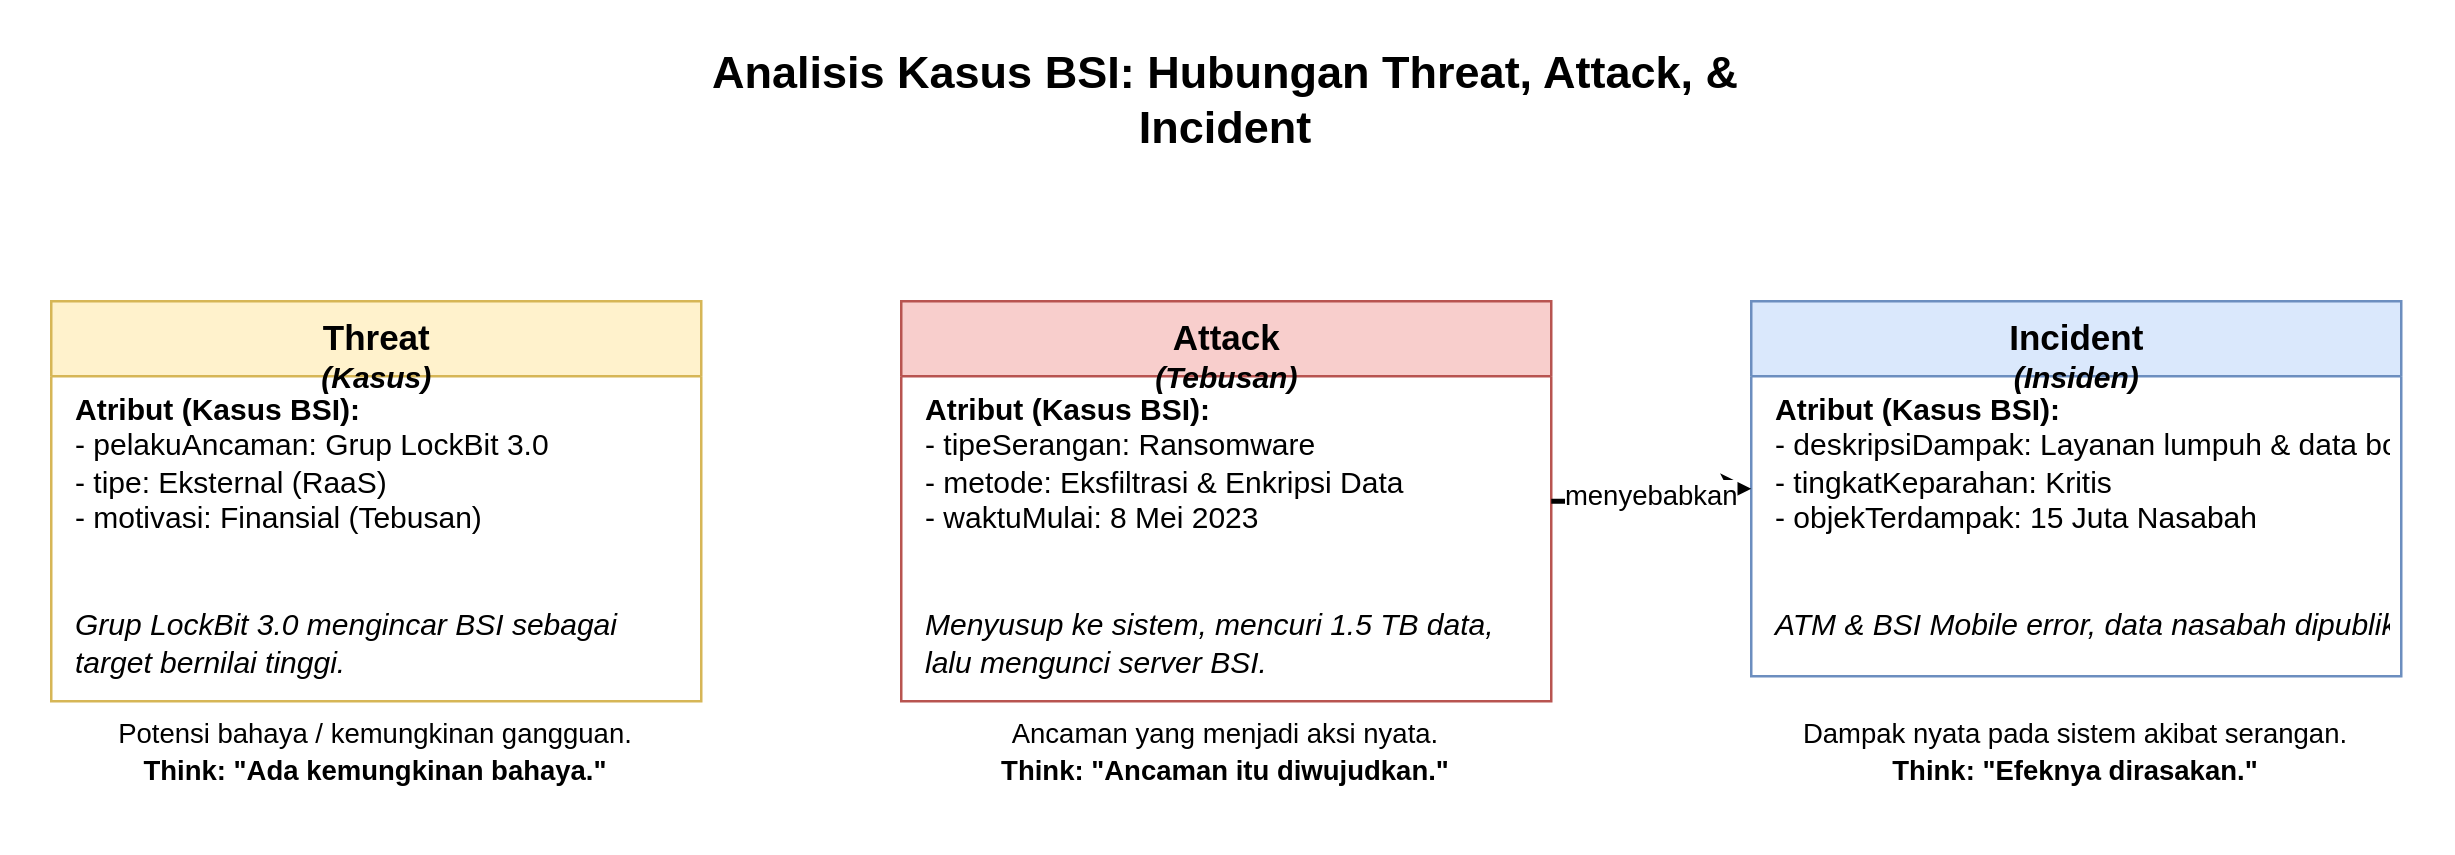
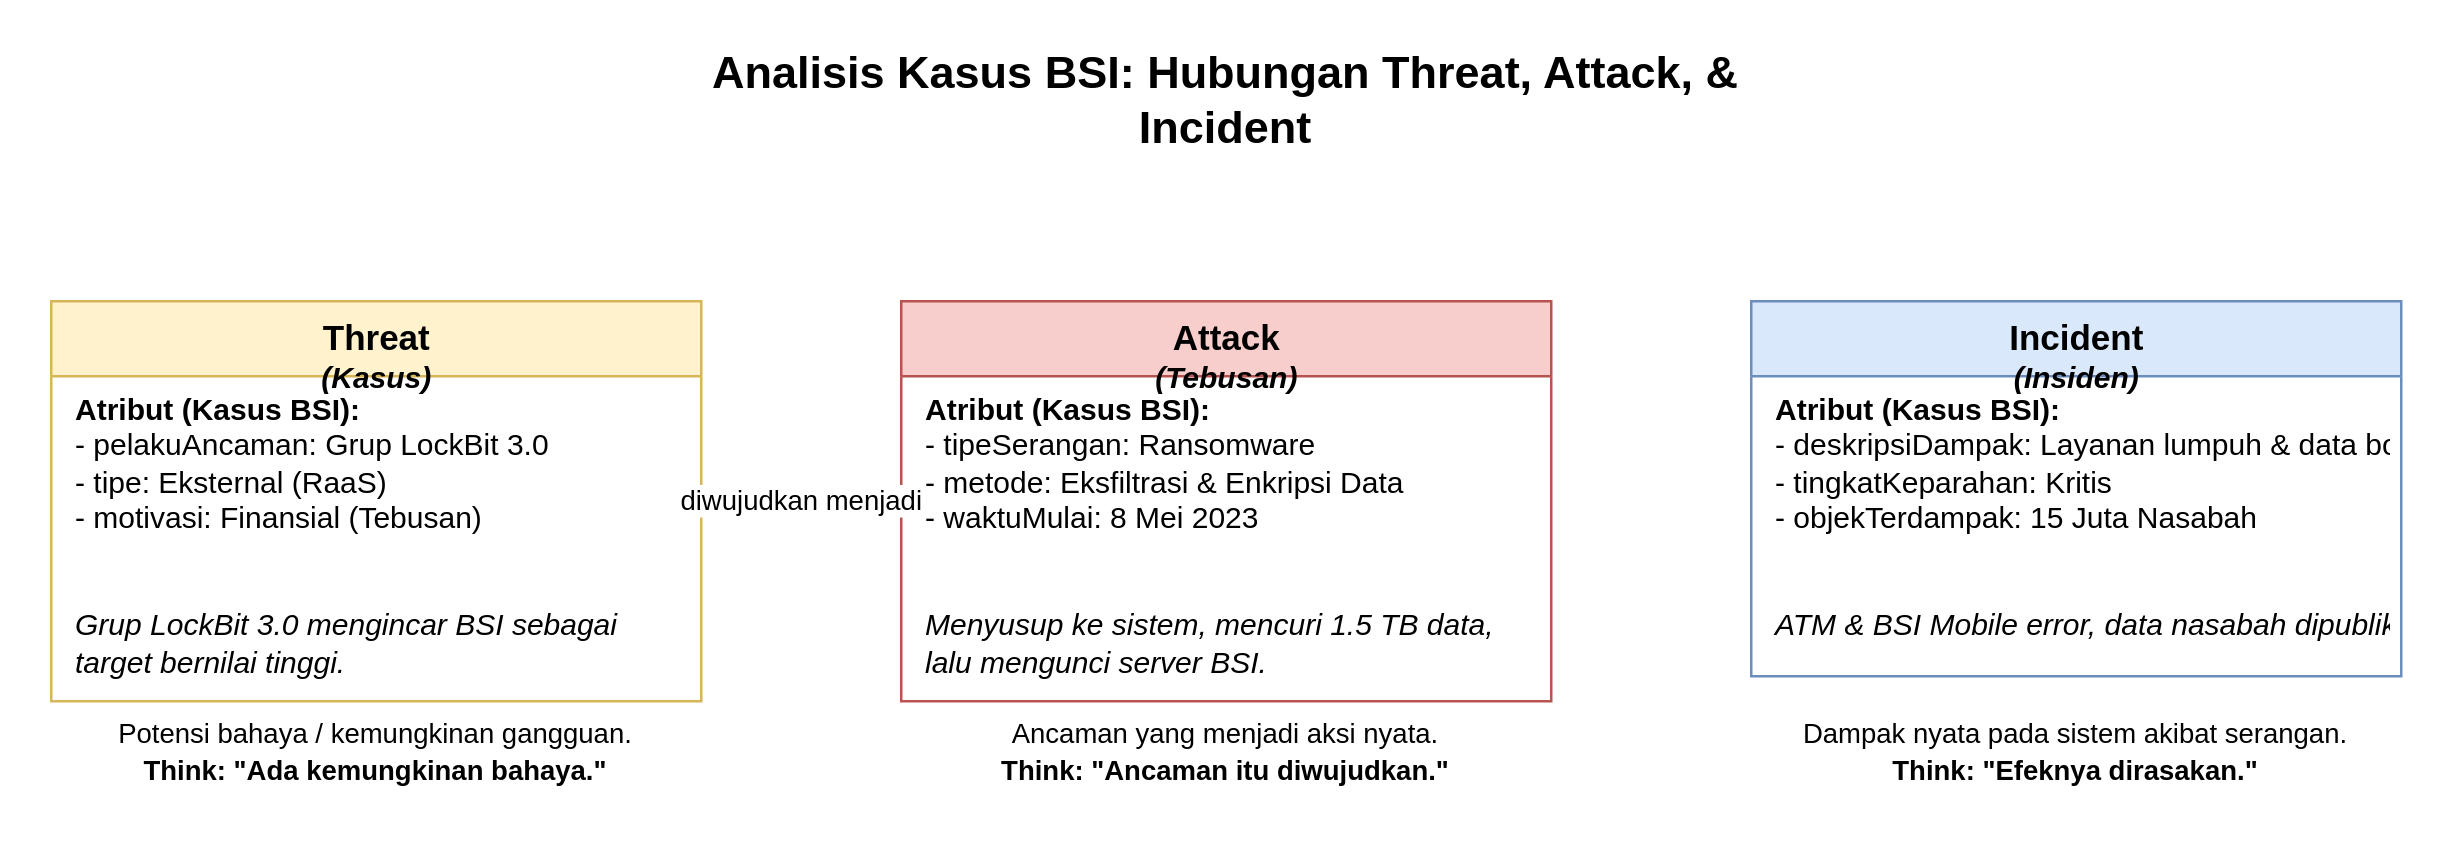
(1643, 497) -> none
none -> (761, 501)
